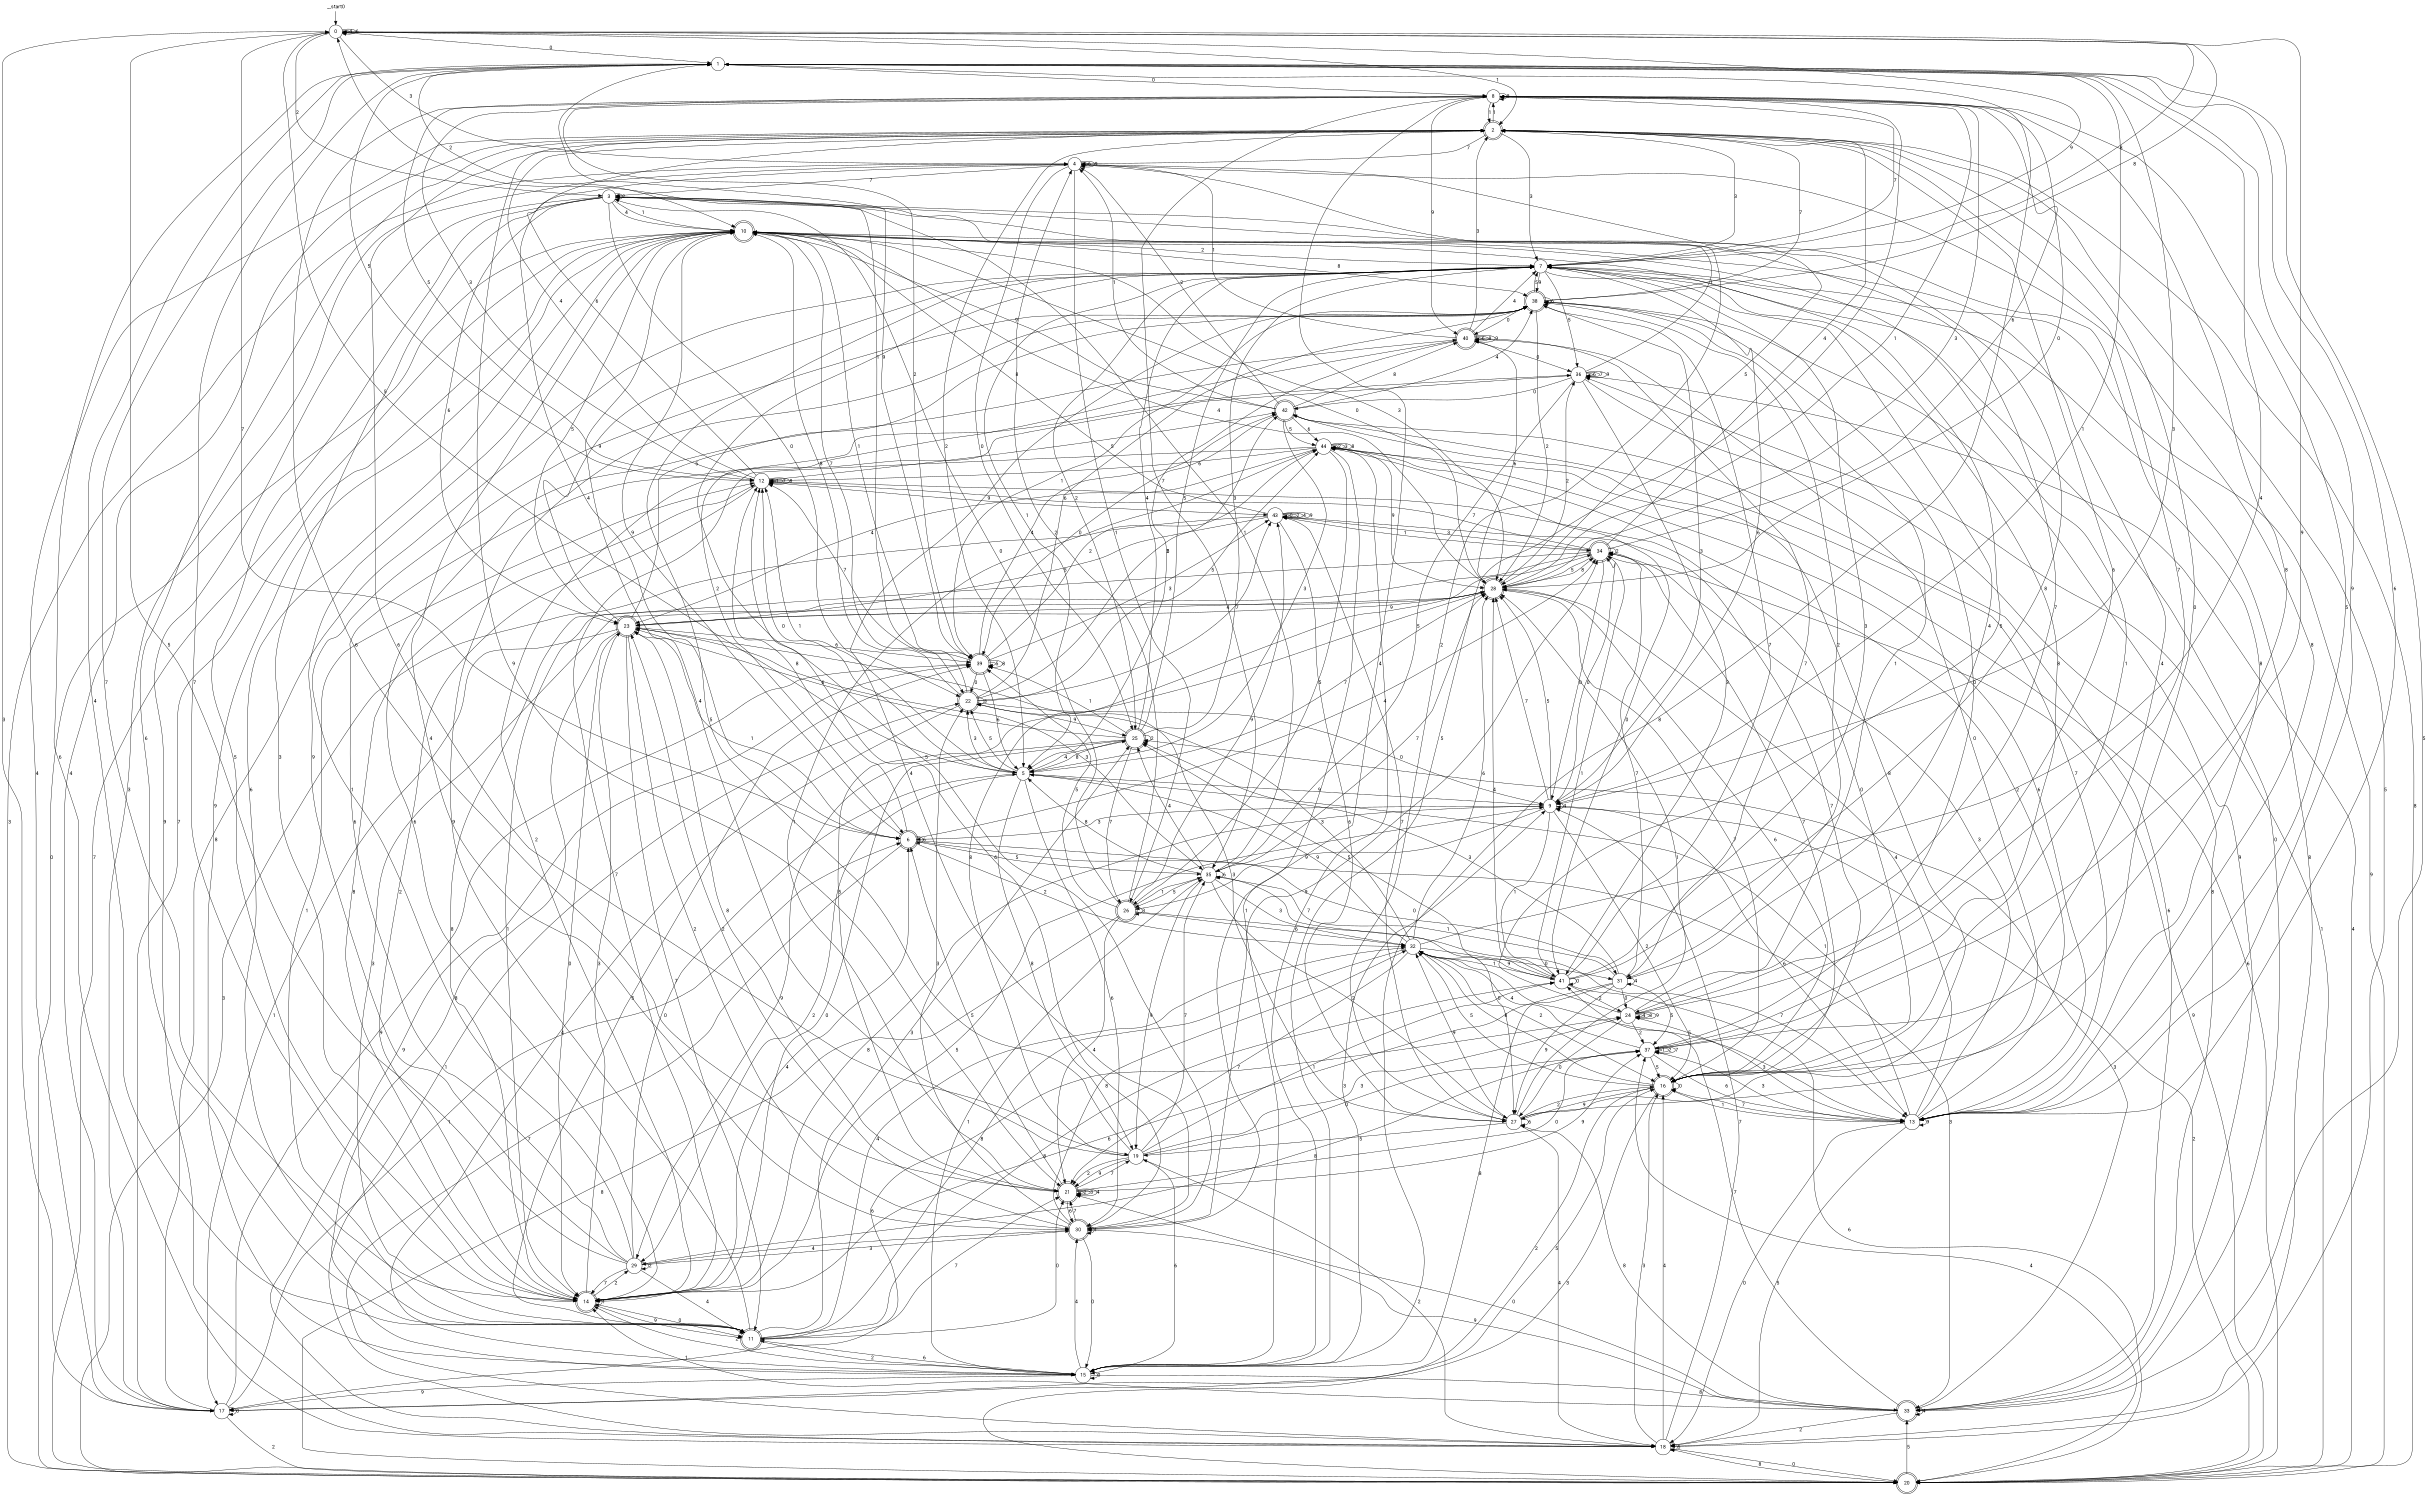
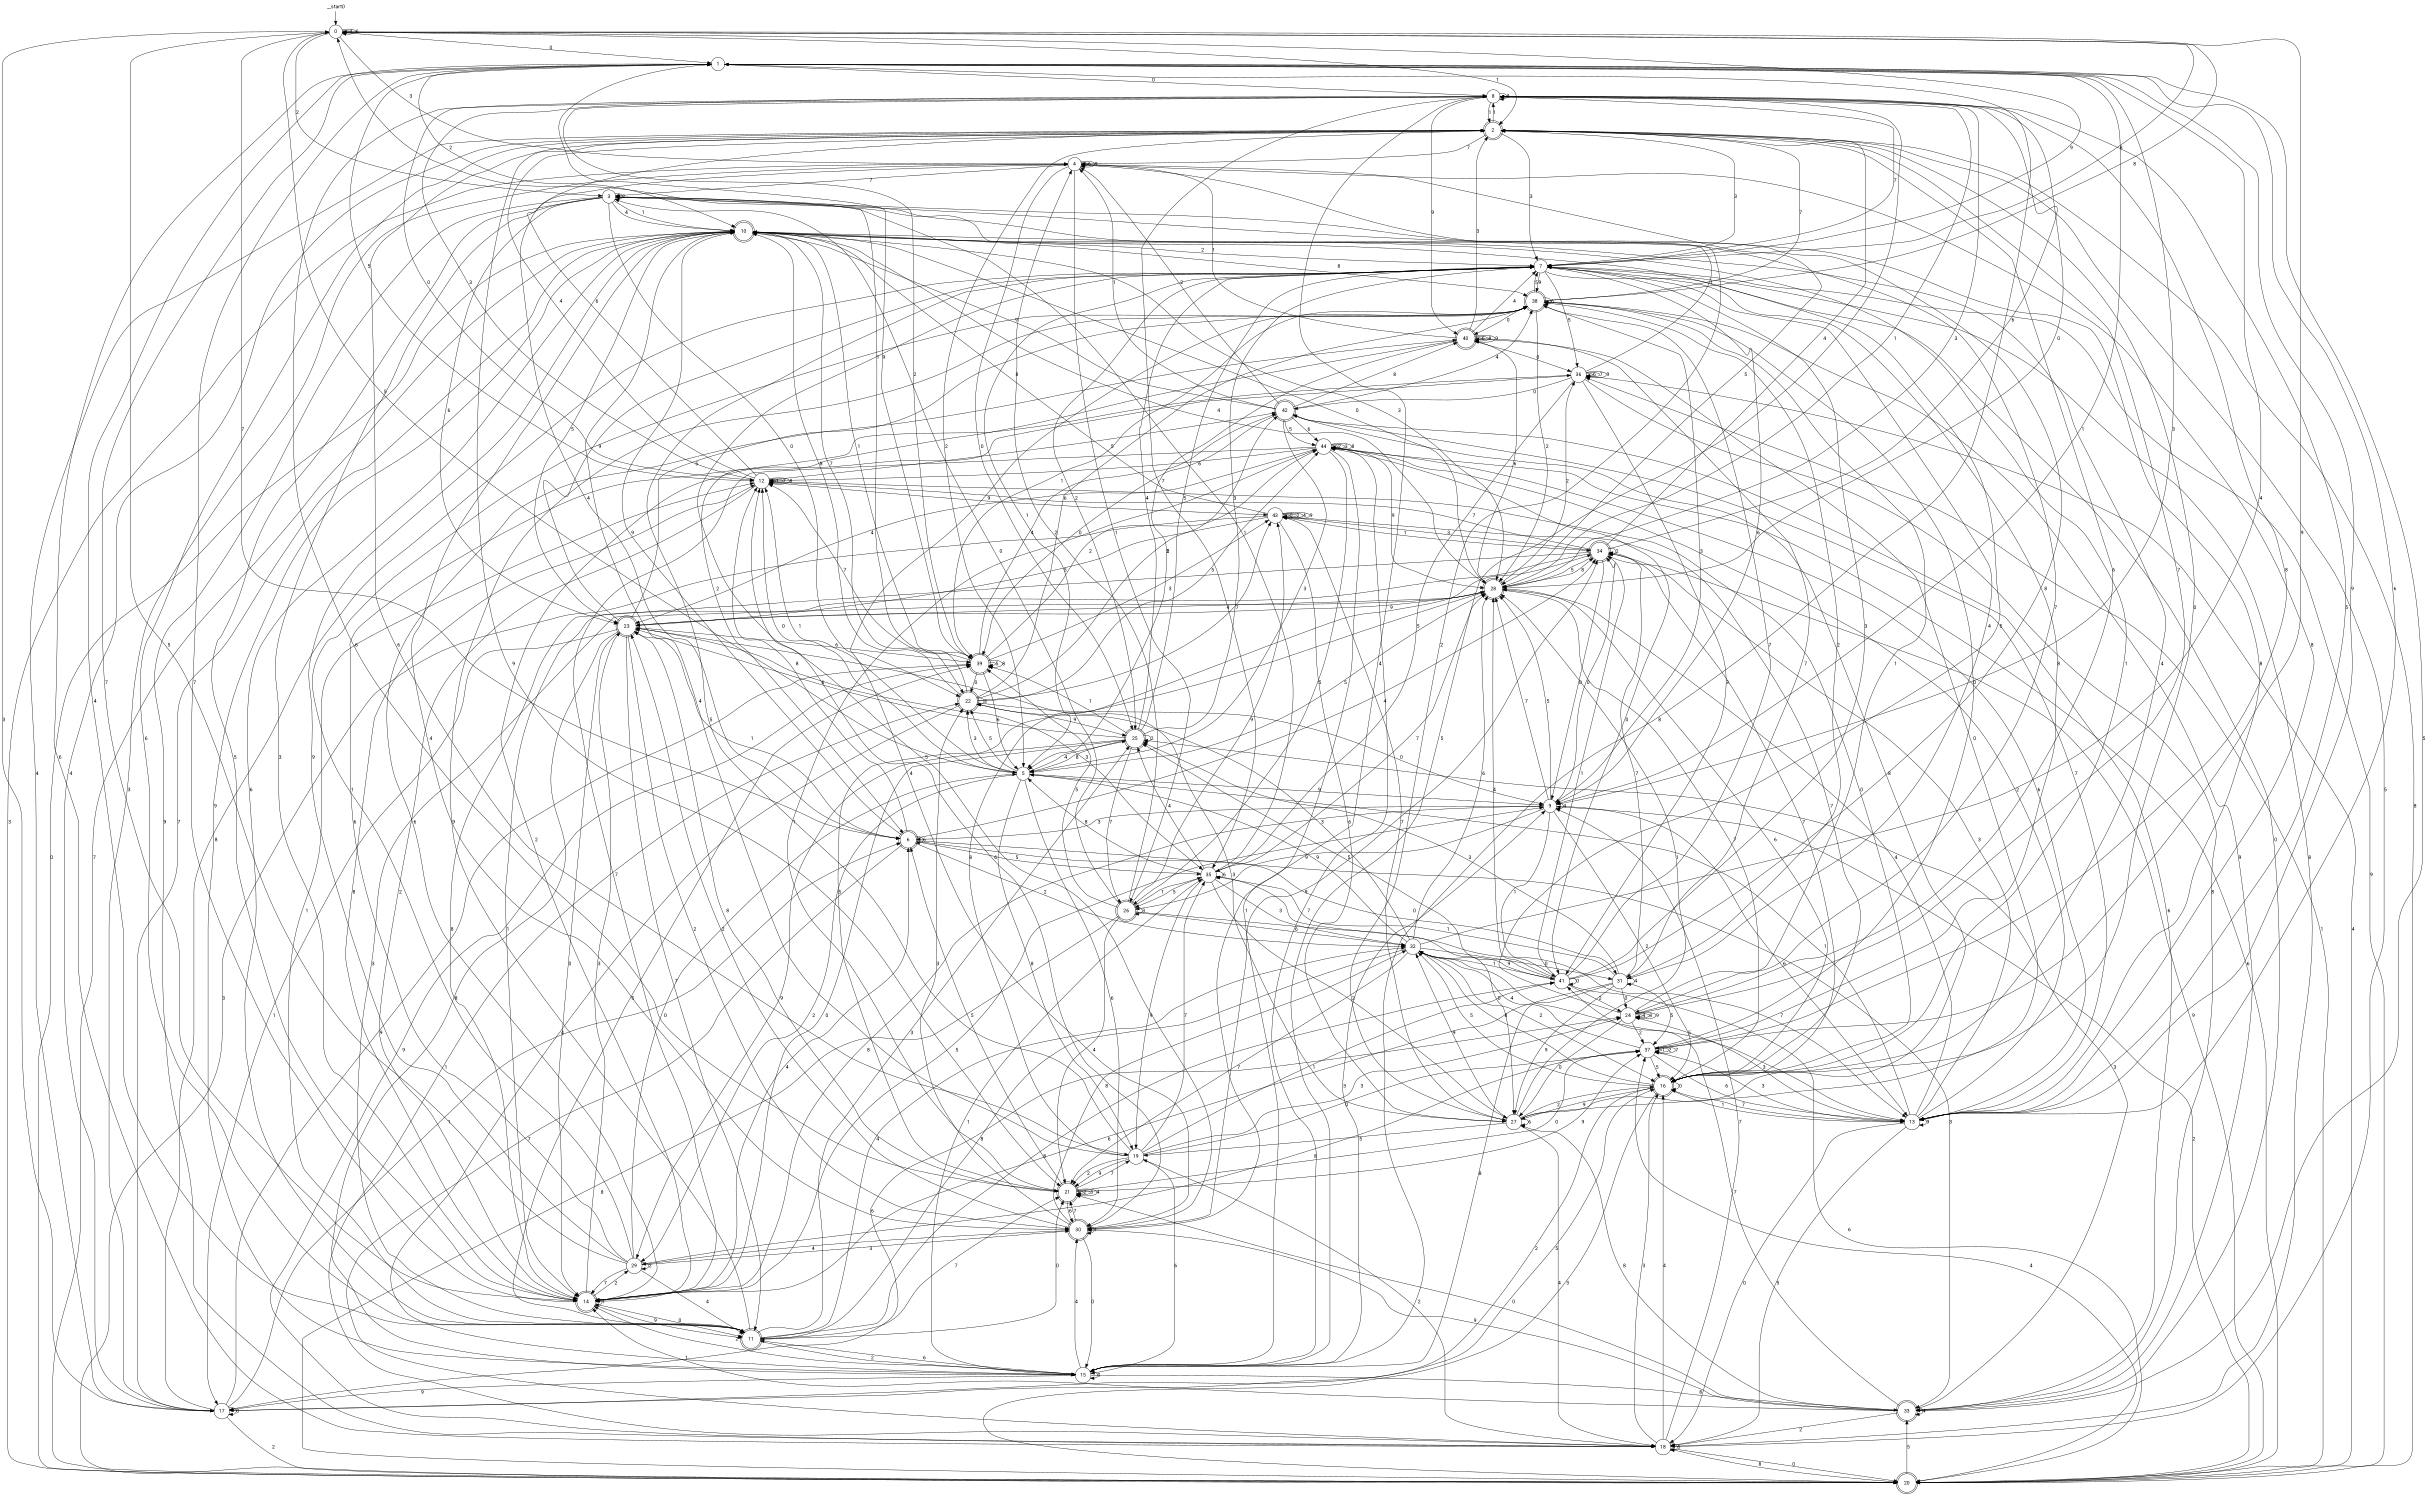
(429, 283) -> (429, 283)
(1346, 683) -> (1346, 683)
